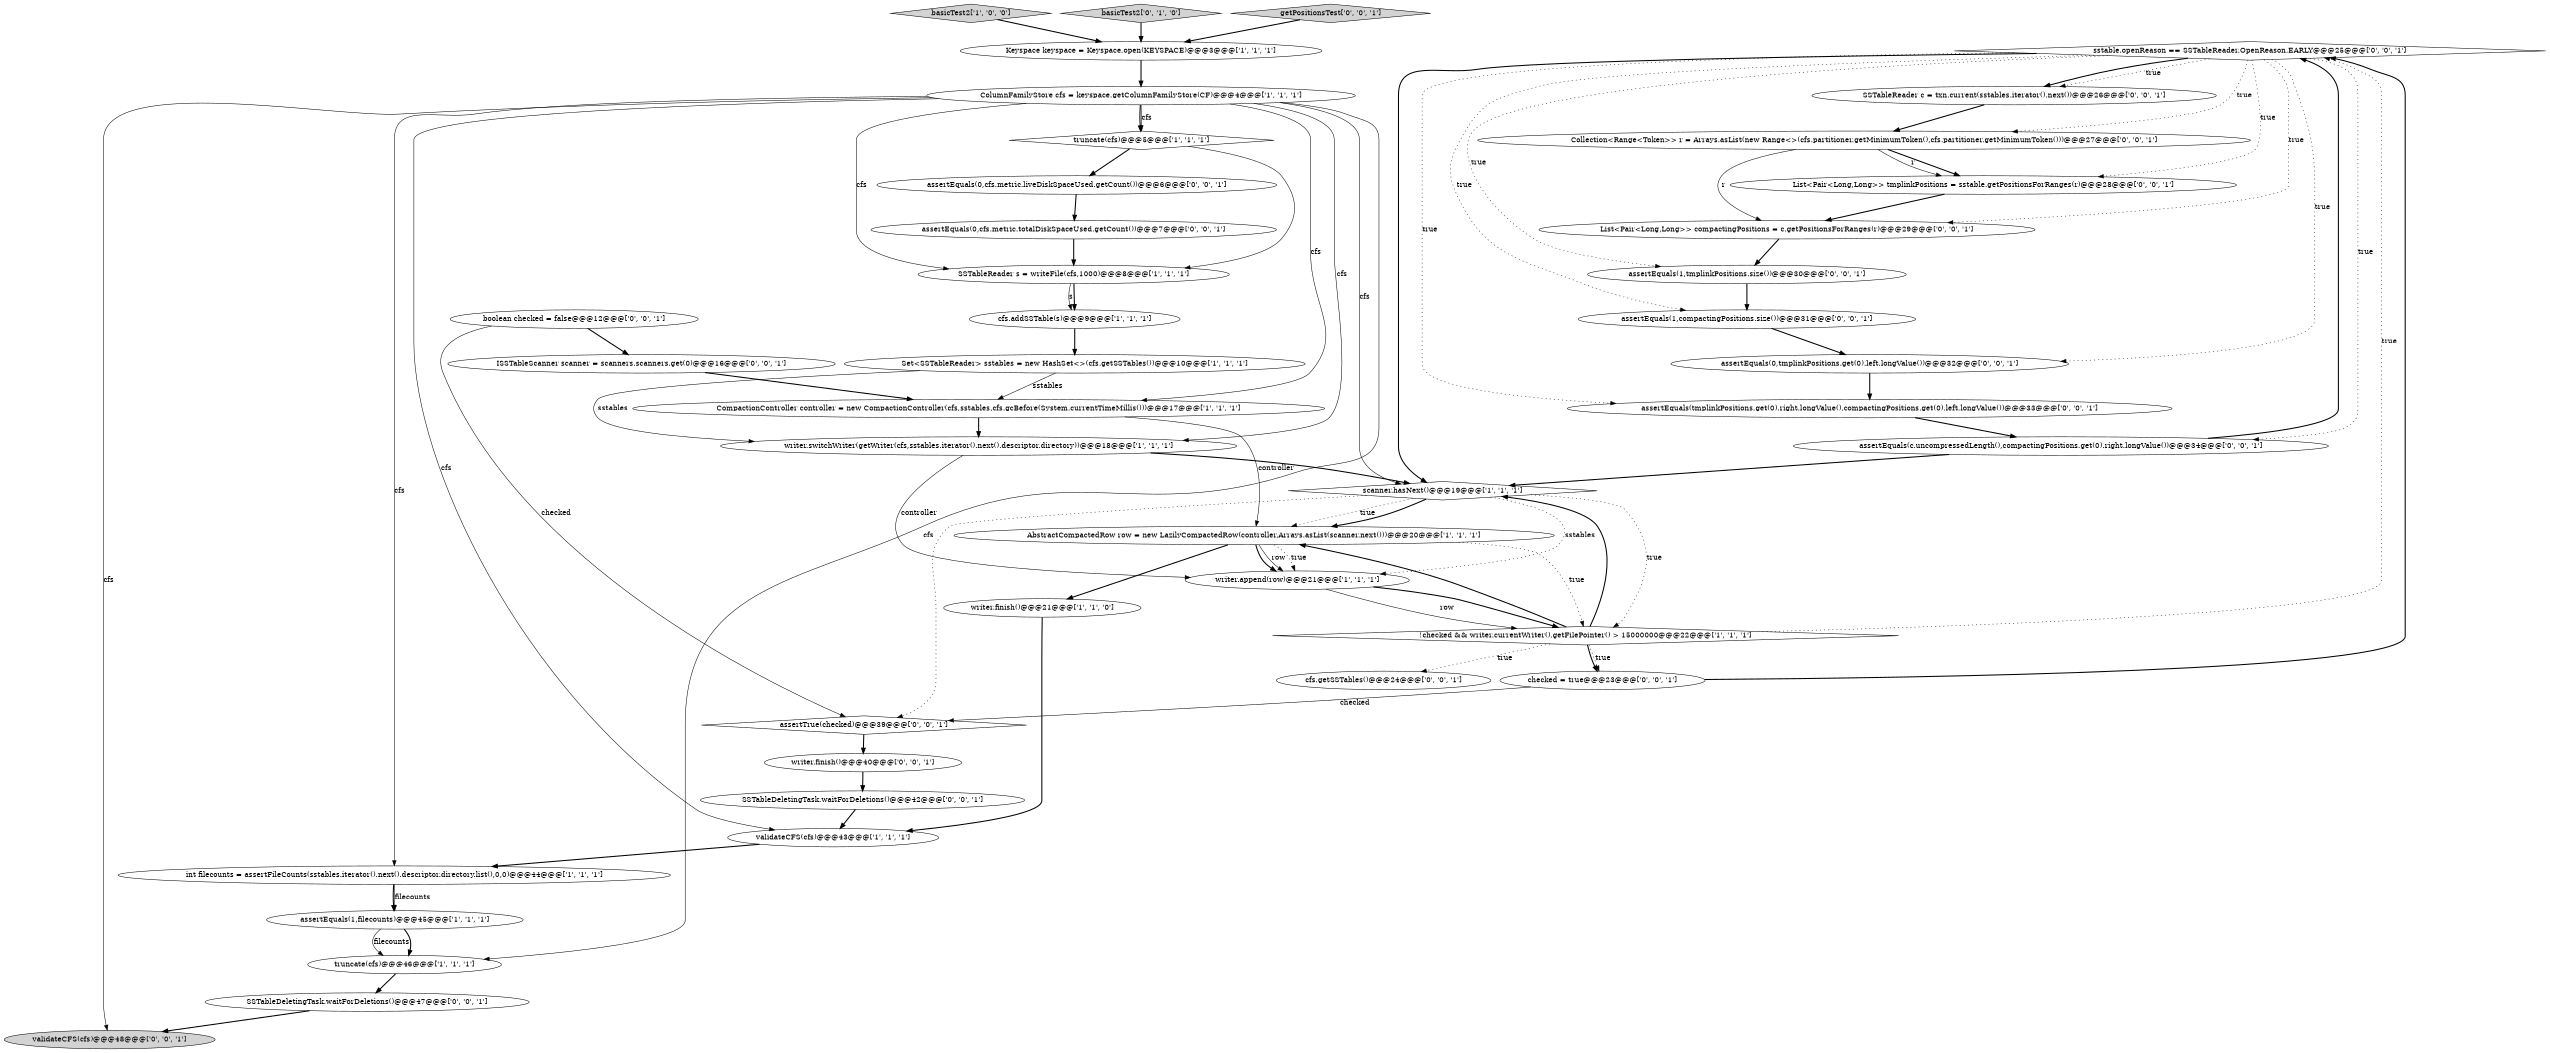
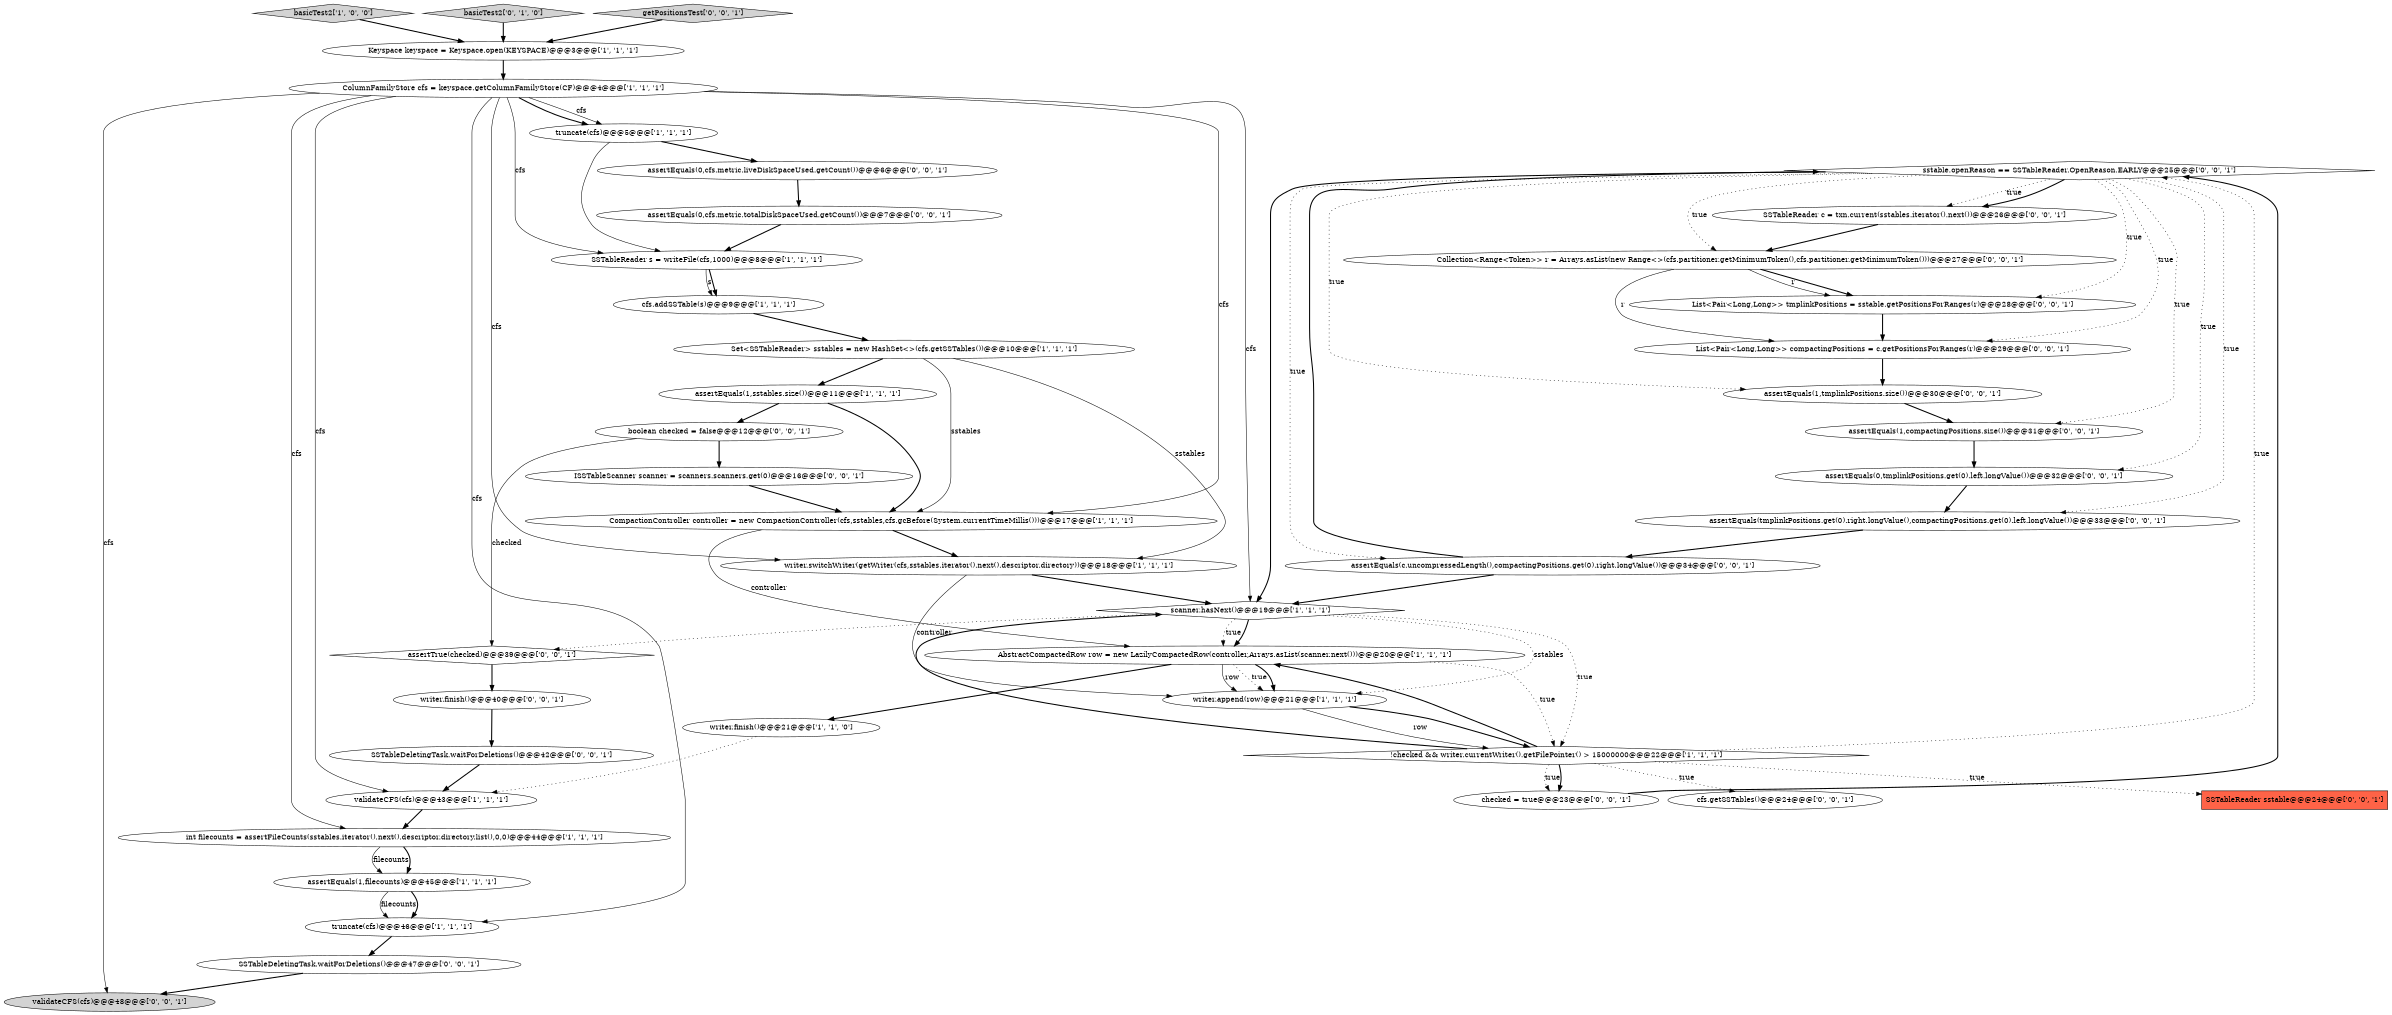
(1142, 140) -> (624, 133)
none -> (798, 394)
(1242, 705) -> none
(1042, 777) -> (628, 771)
none -> (2295, 800)
